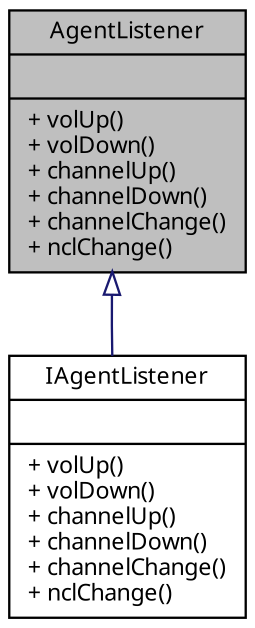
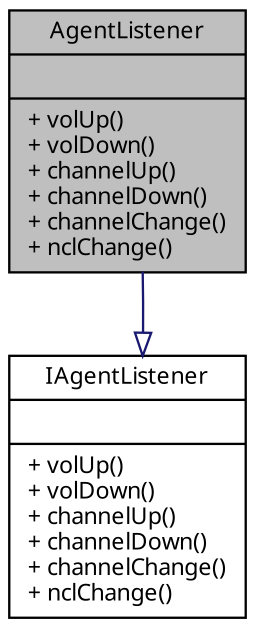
(112, 326) -> (143, 302)
